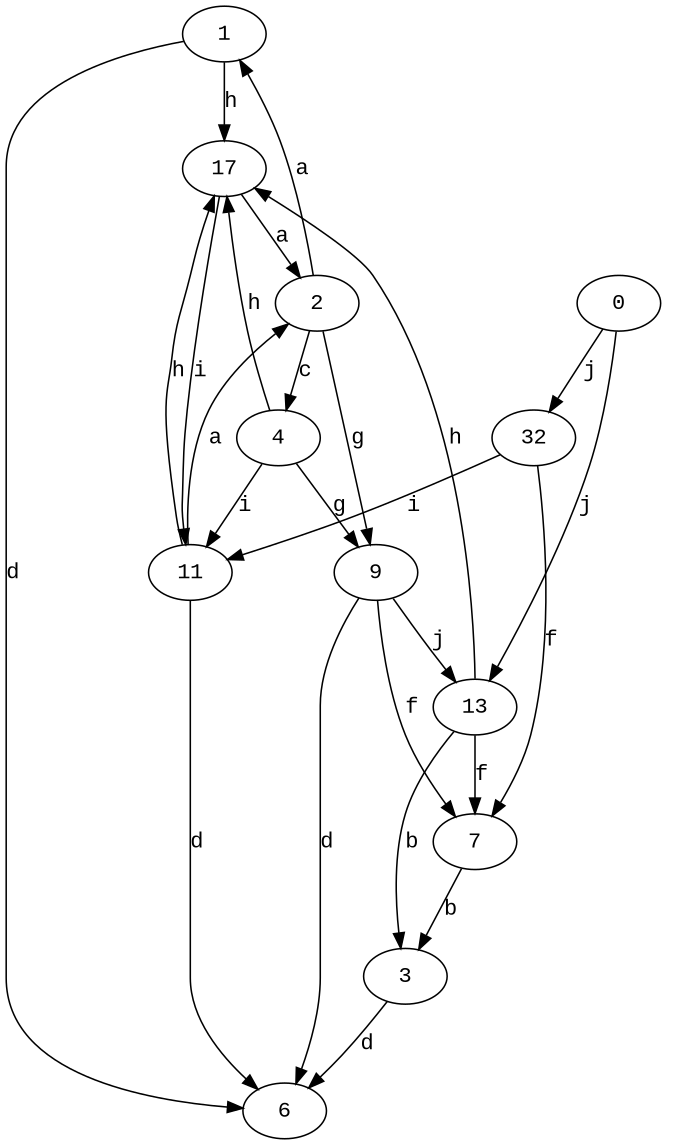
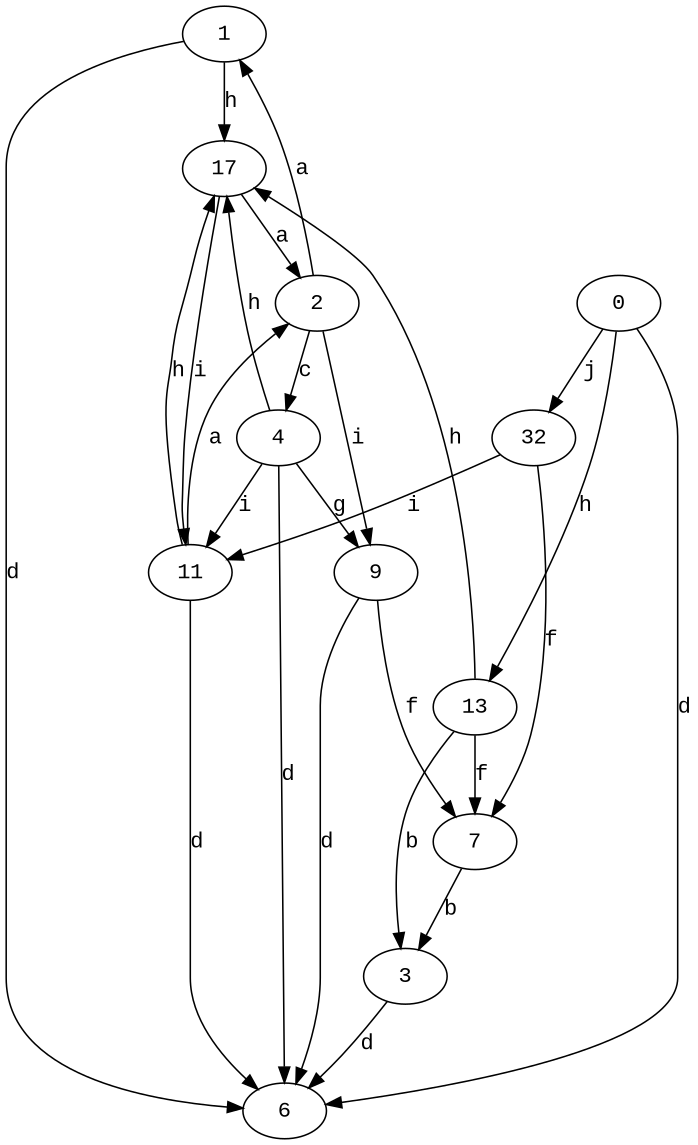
(358, 438) -> (358, 438)
(586, 505) -> (586, 505)
(419, 635) -> none
none -> (282, 766)
none -> (678, 835)
